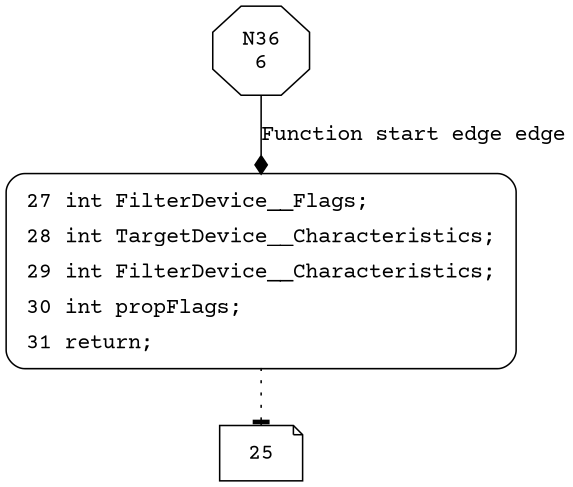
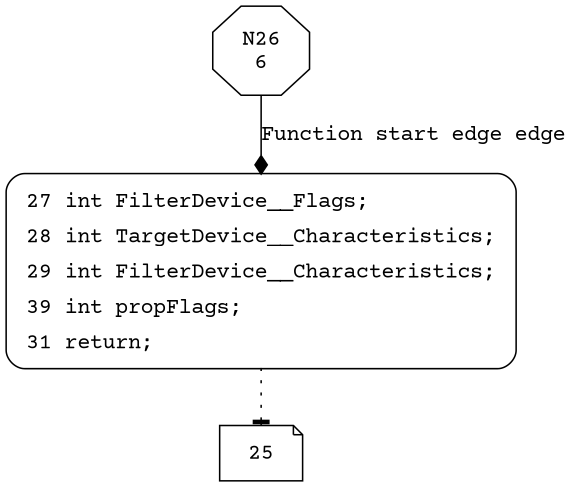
(261, 51) -> (261, 51)
(39, 306) -> (39, 306)
